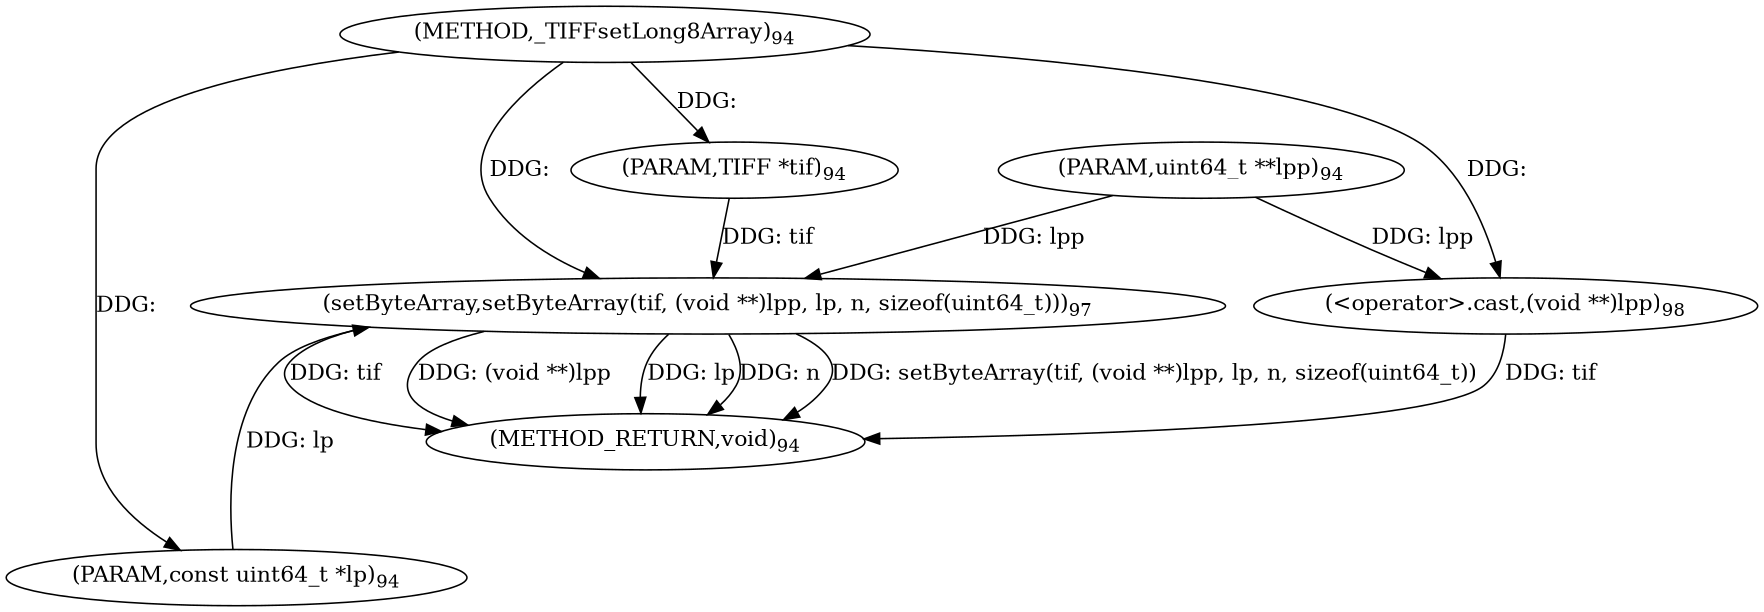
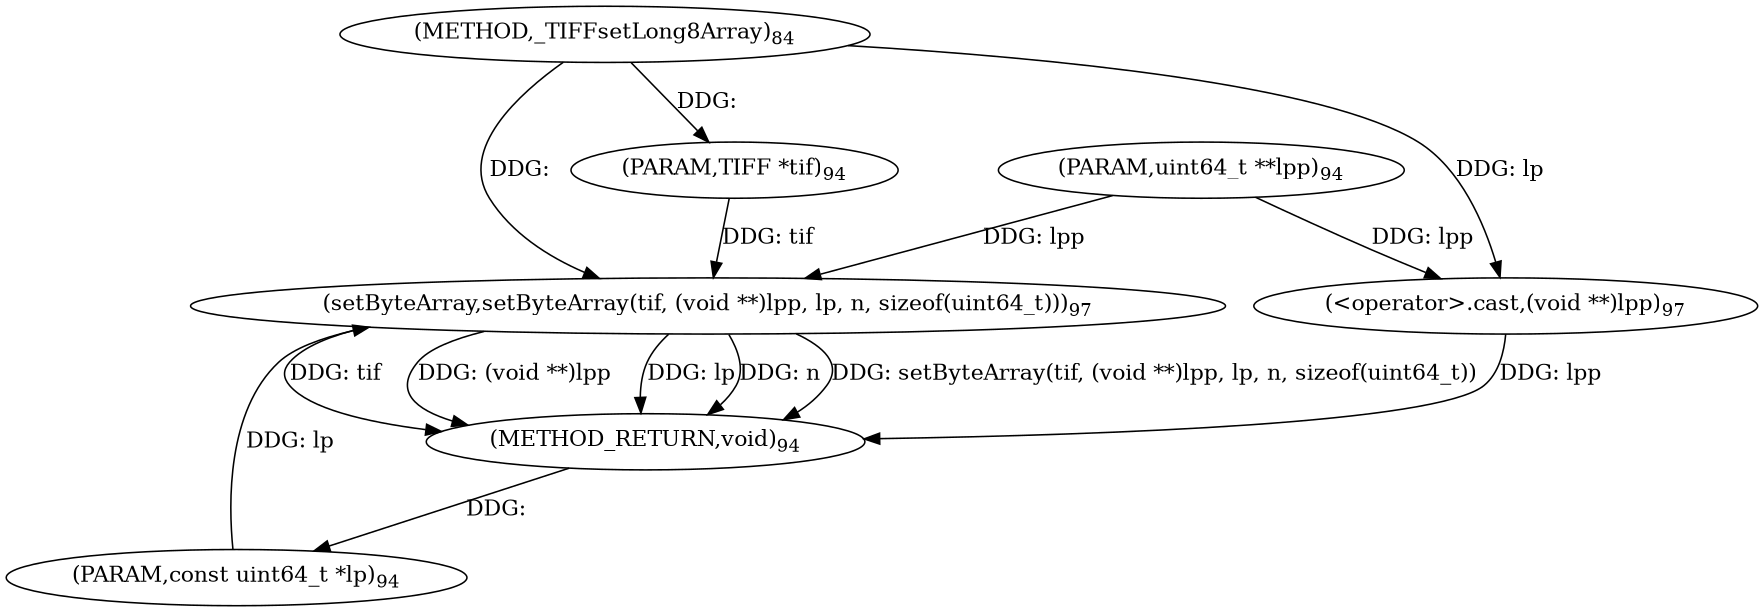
(784, 32) -> (784, 32)
(1500, 170) -> (1500, 170)
(96, 199) -> (449, 507)
(1674, 304) -> (1674, 304)
(1551, 374) -> (1551, 374)
